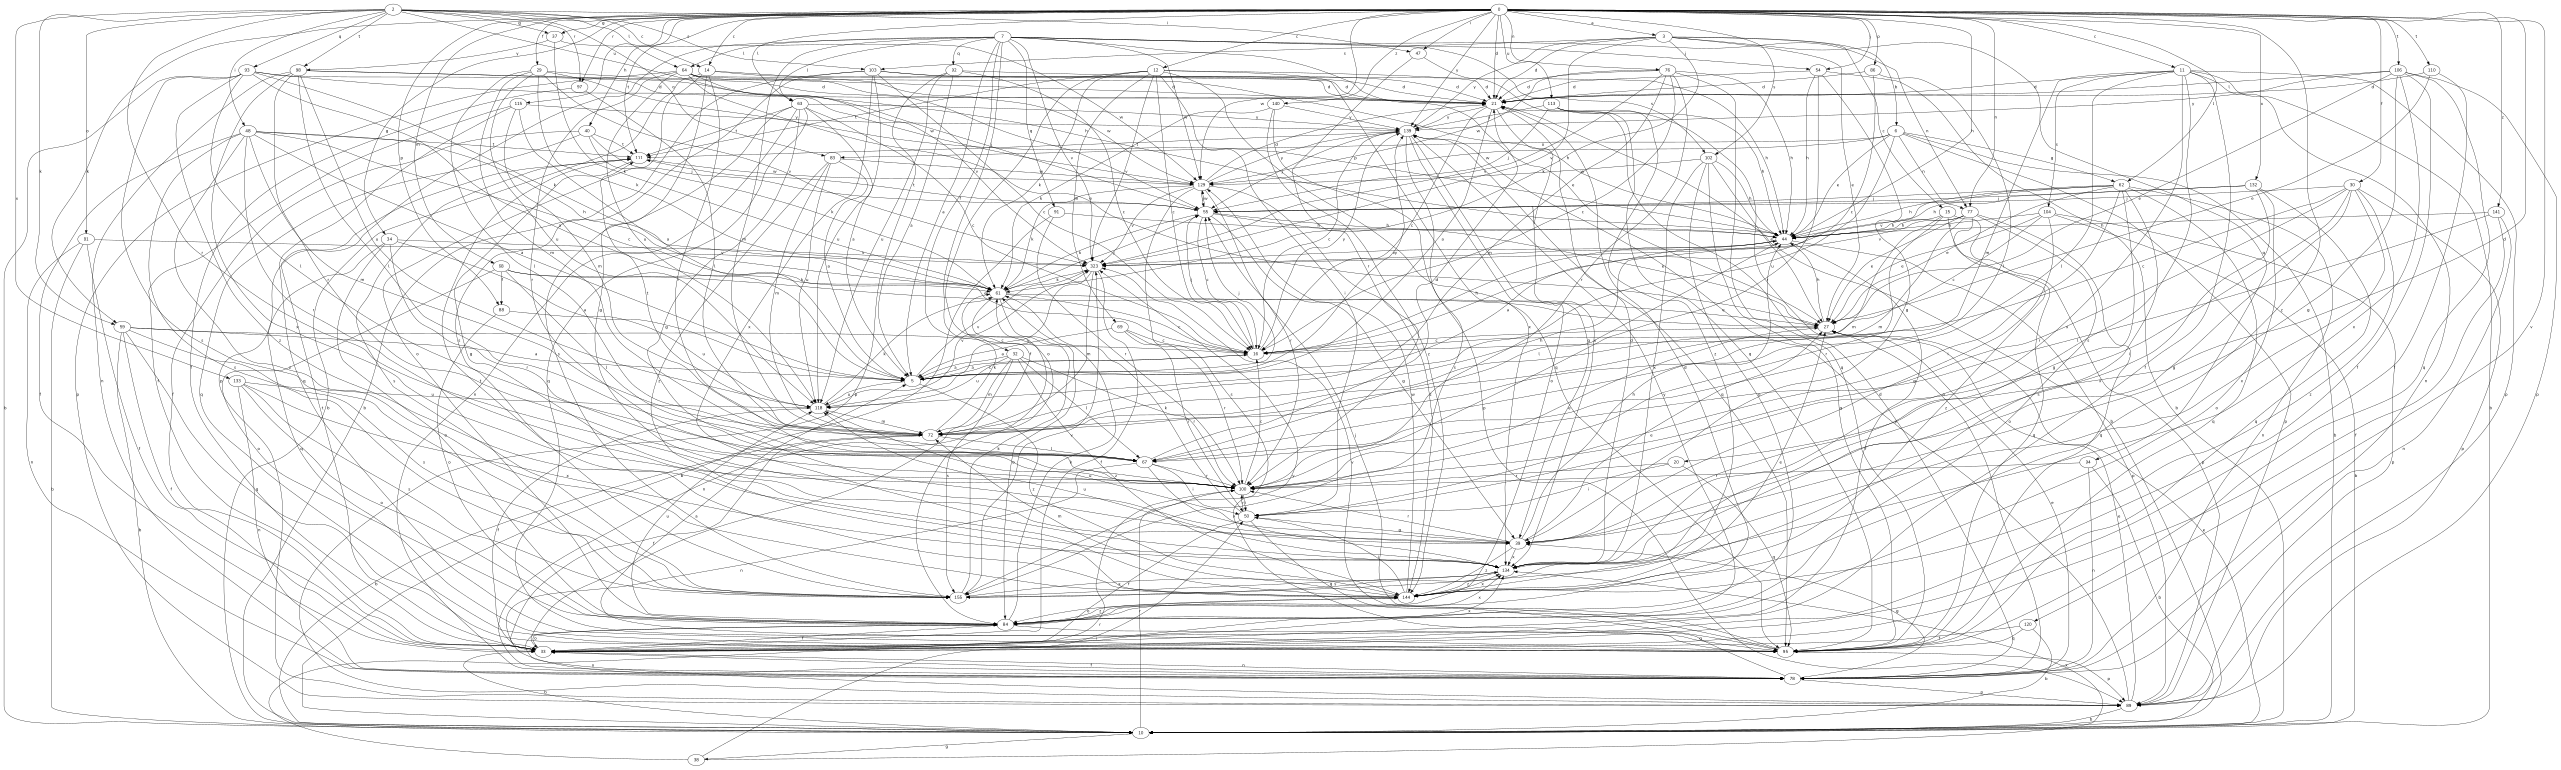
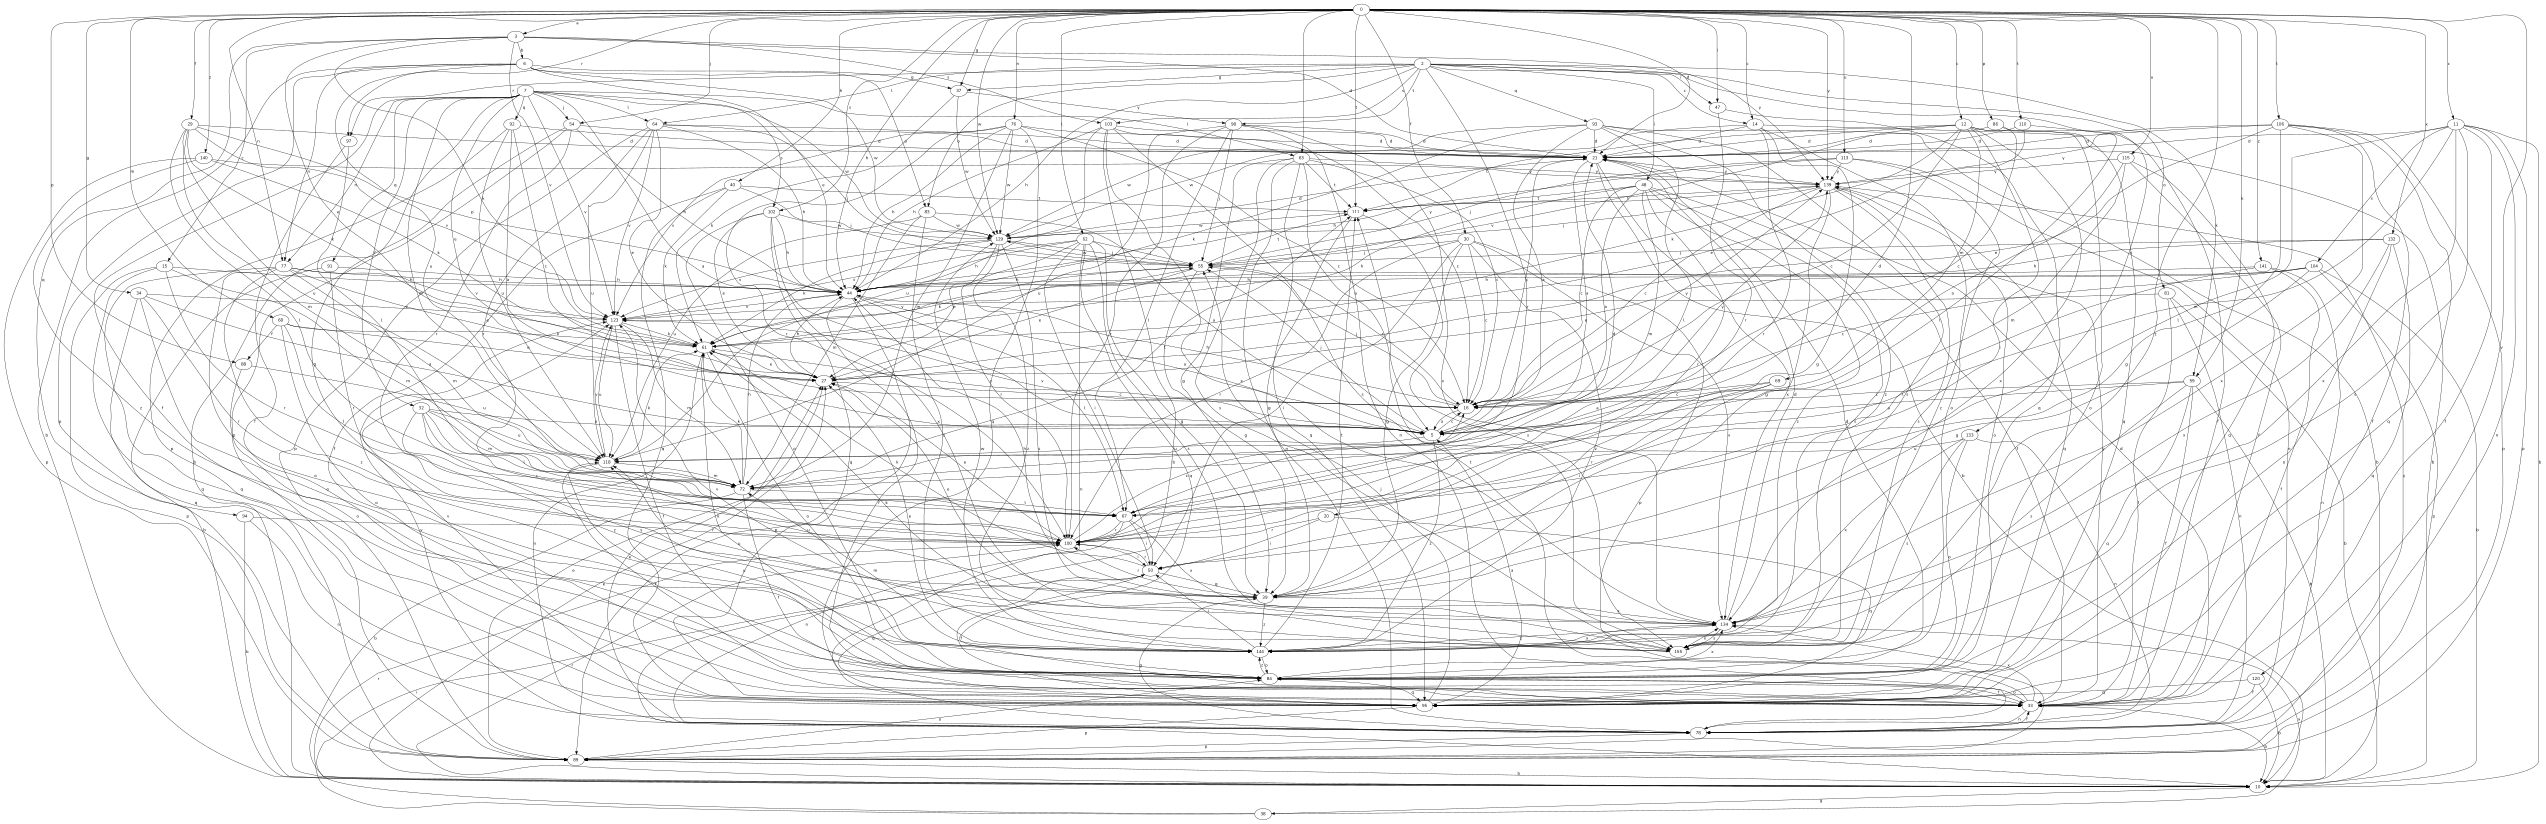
(2229, 87) -> (2088, 141)
(2009, 153) -> (741, 71)
(1094, 266) -> (614, 320)
